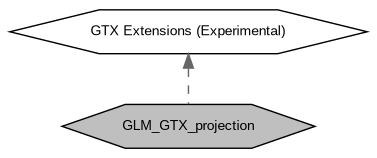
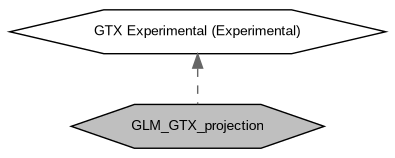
(188, 32) -> (198, 32)
